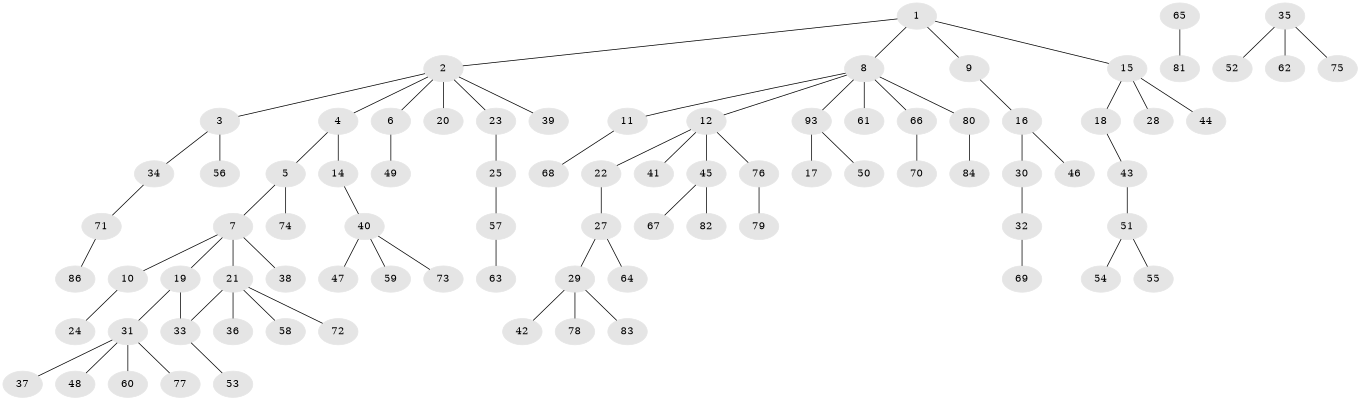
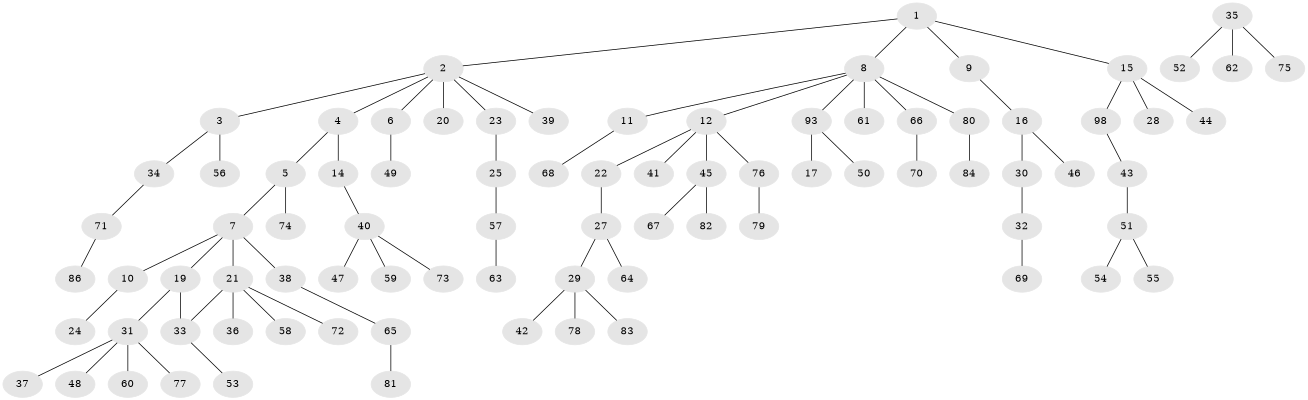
(1101, 121) -> (1101, 121)
none -> (338, 305)
